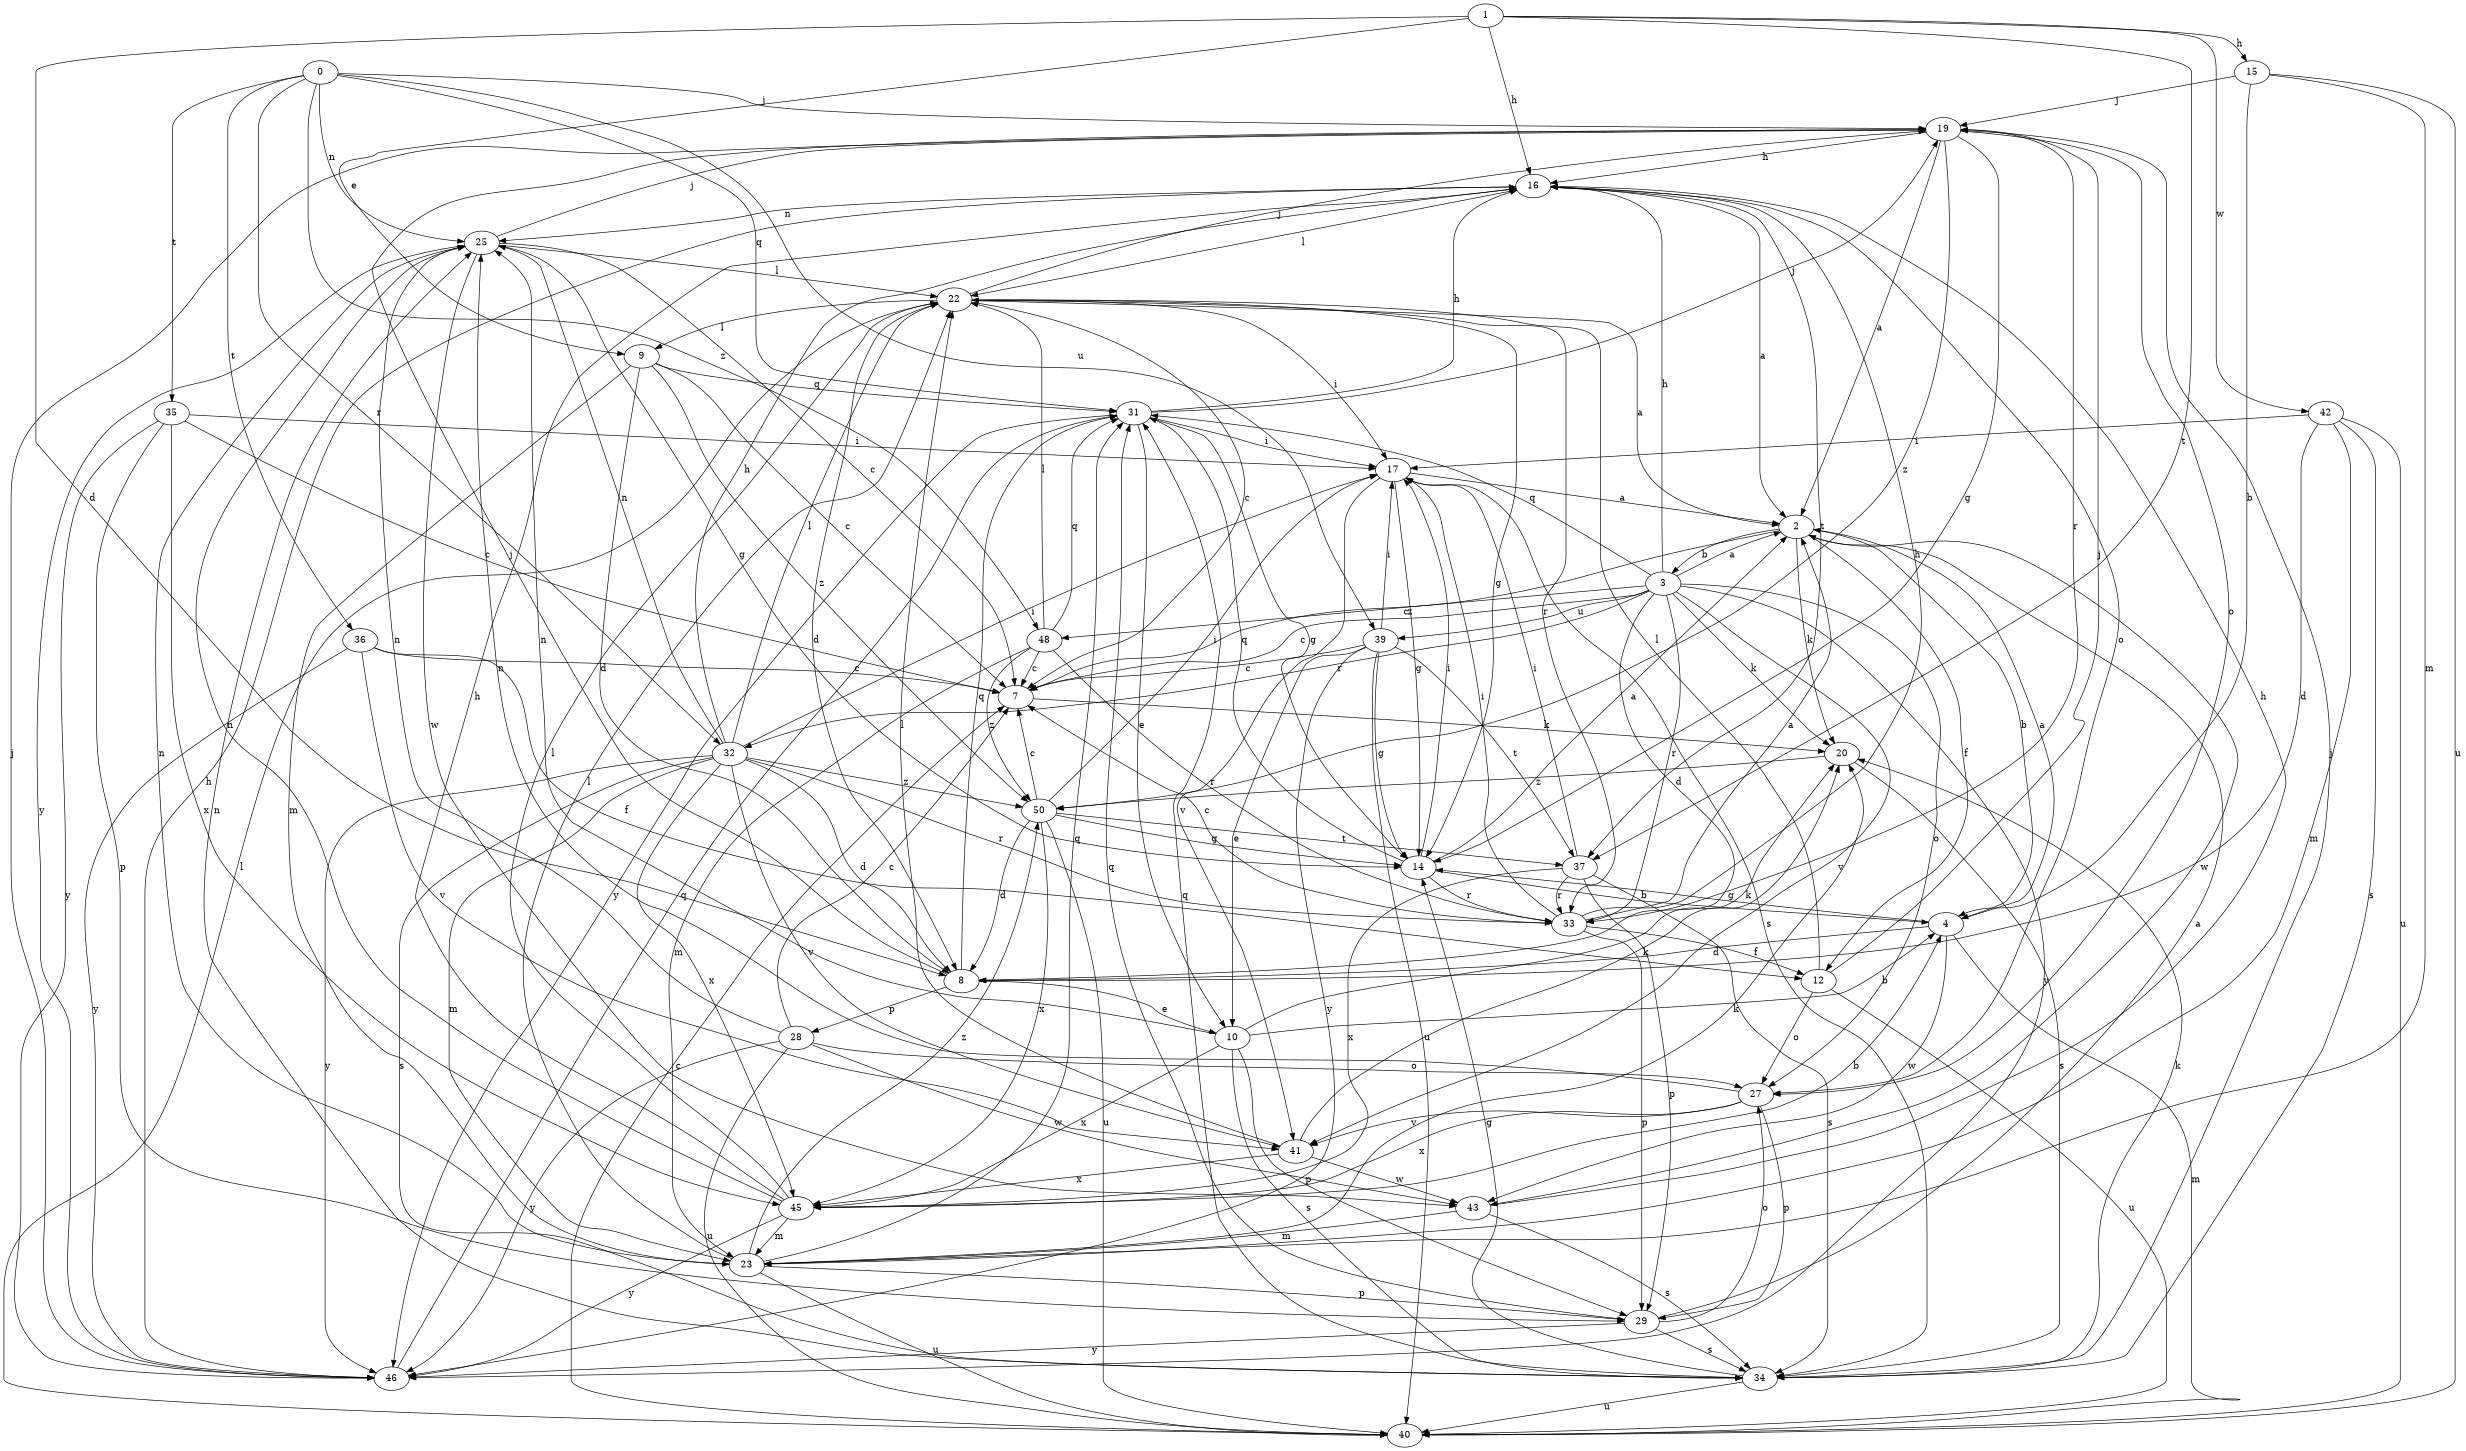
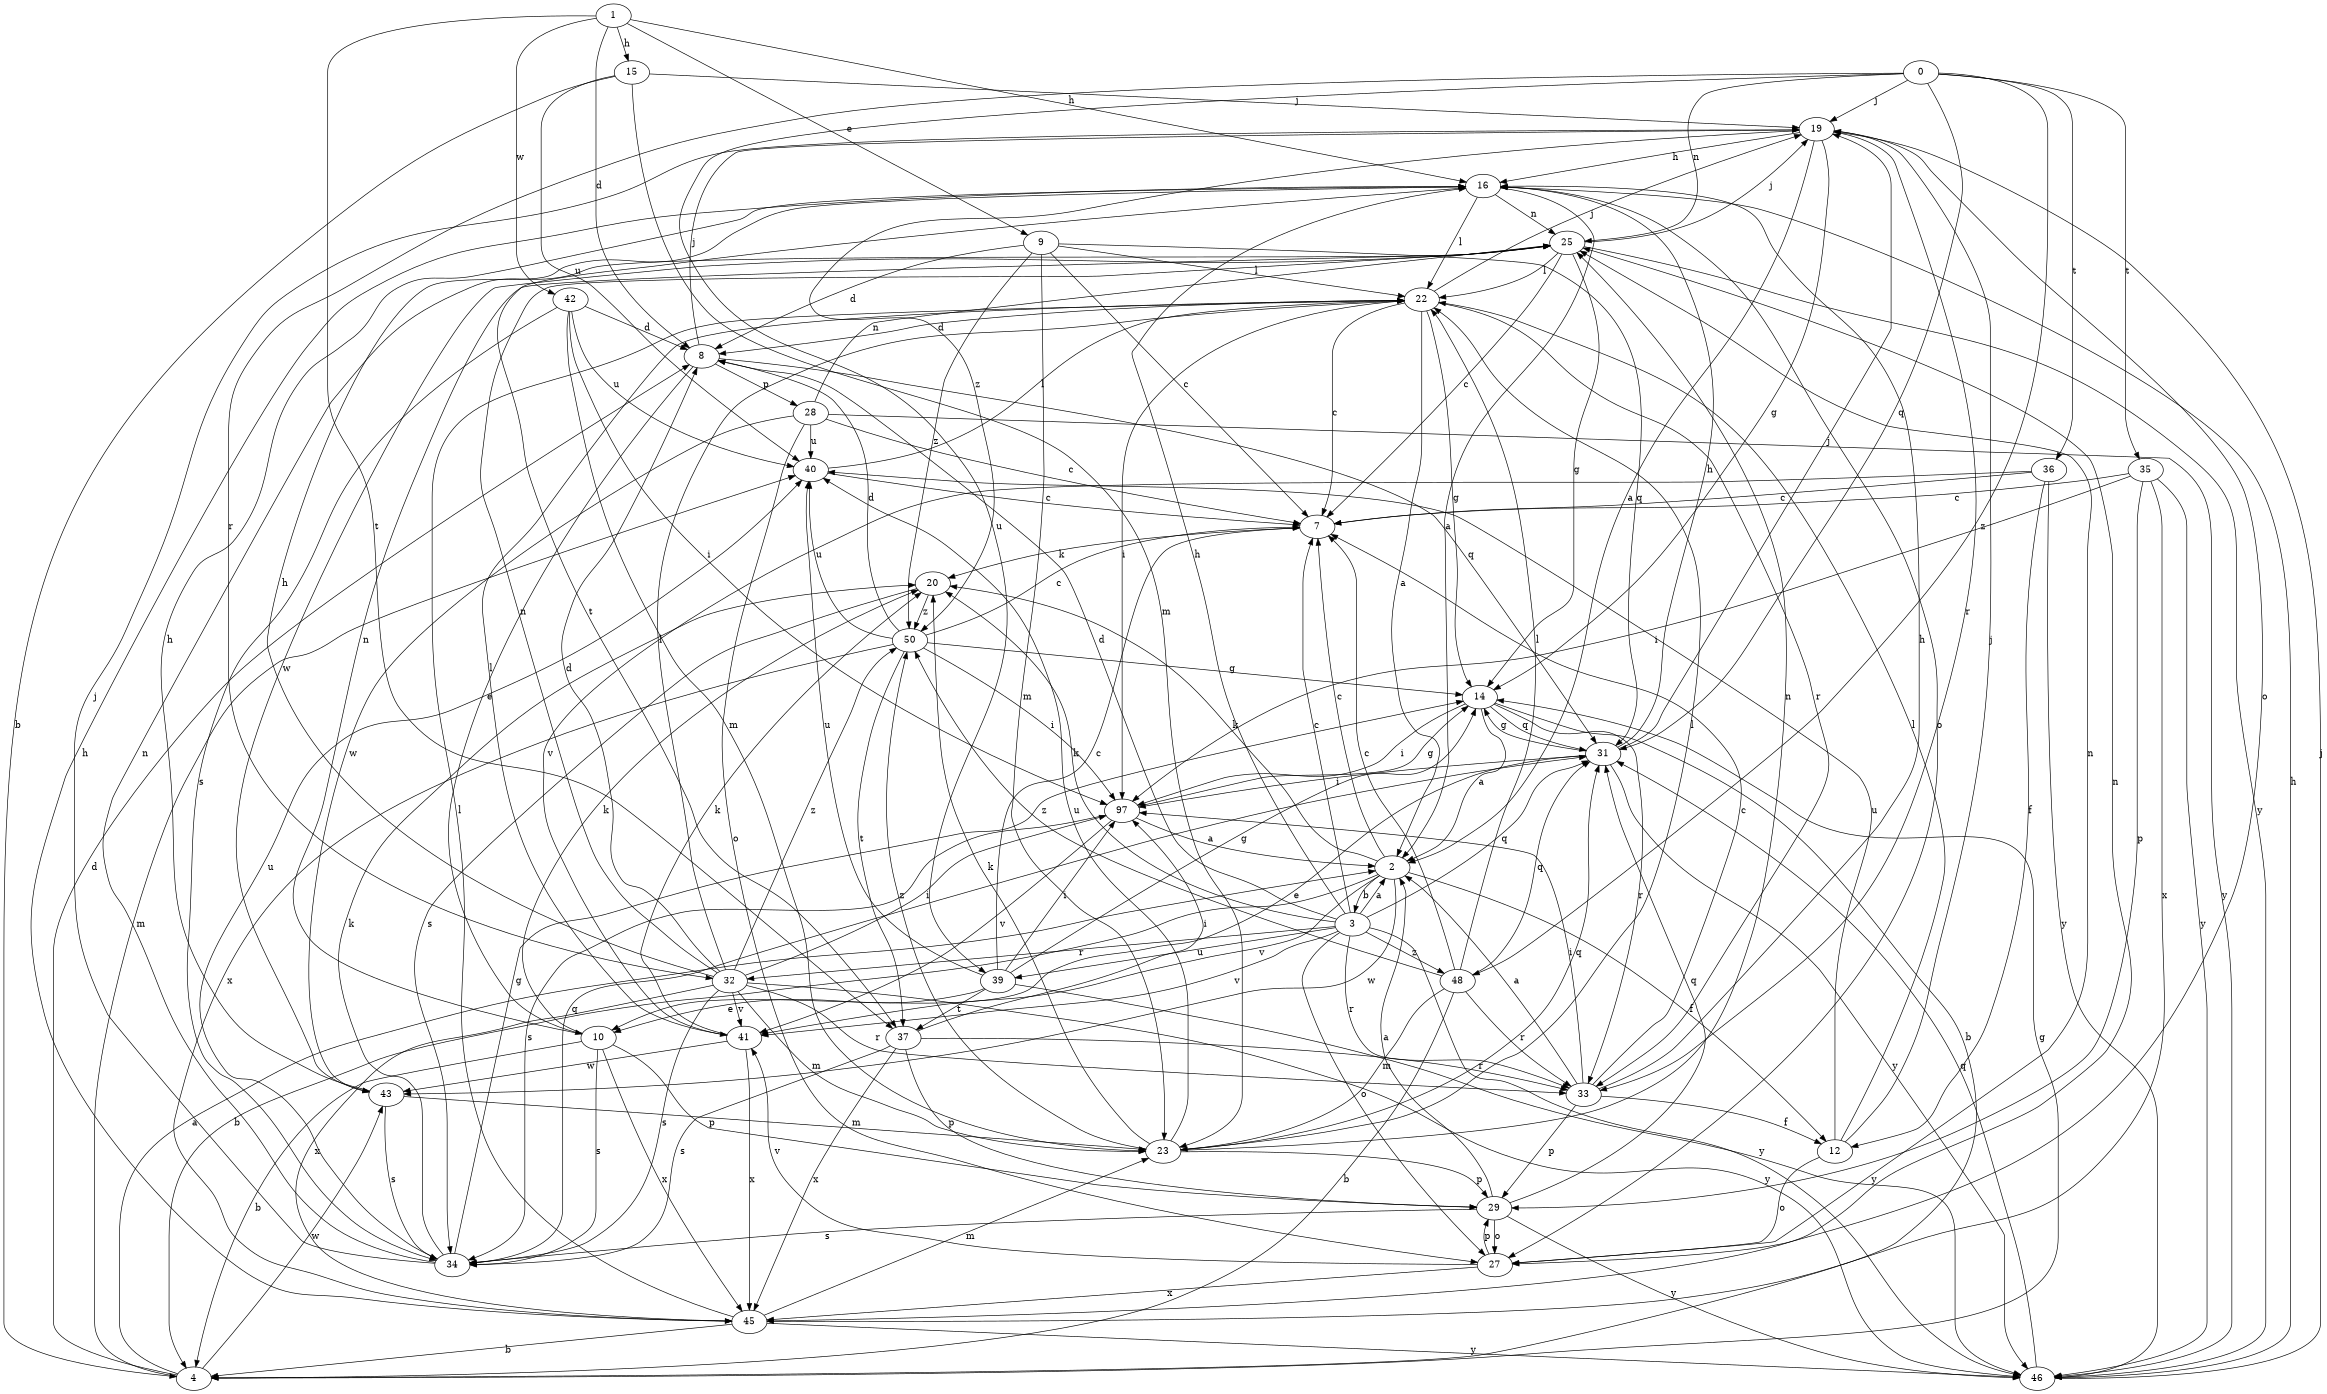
(796, 309) -> (1245, 273)
(1393, 470) -> (1122, 811)
none -> (1085, 987)
none -> (912, 1348)
